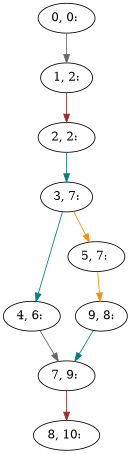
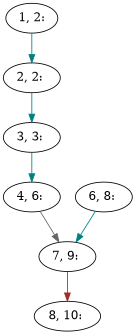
(67, 18) -> none
(67, 104) -> (32, 44)
(67, 197) -> (32, 137)
(96, 257) -> none
(101, 316) -> (104, 197)
